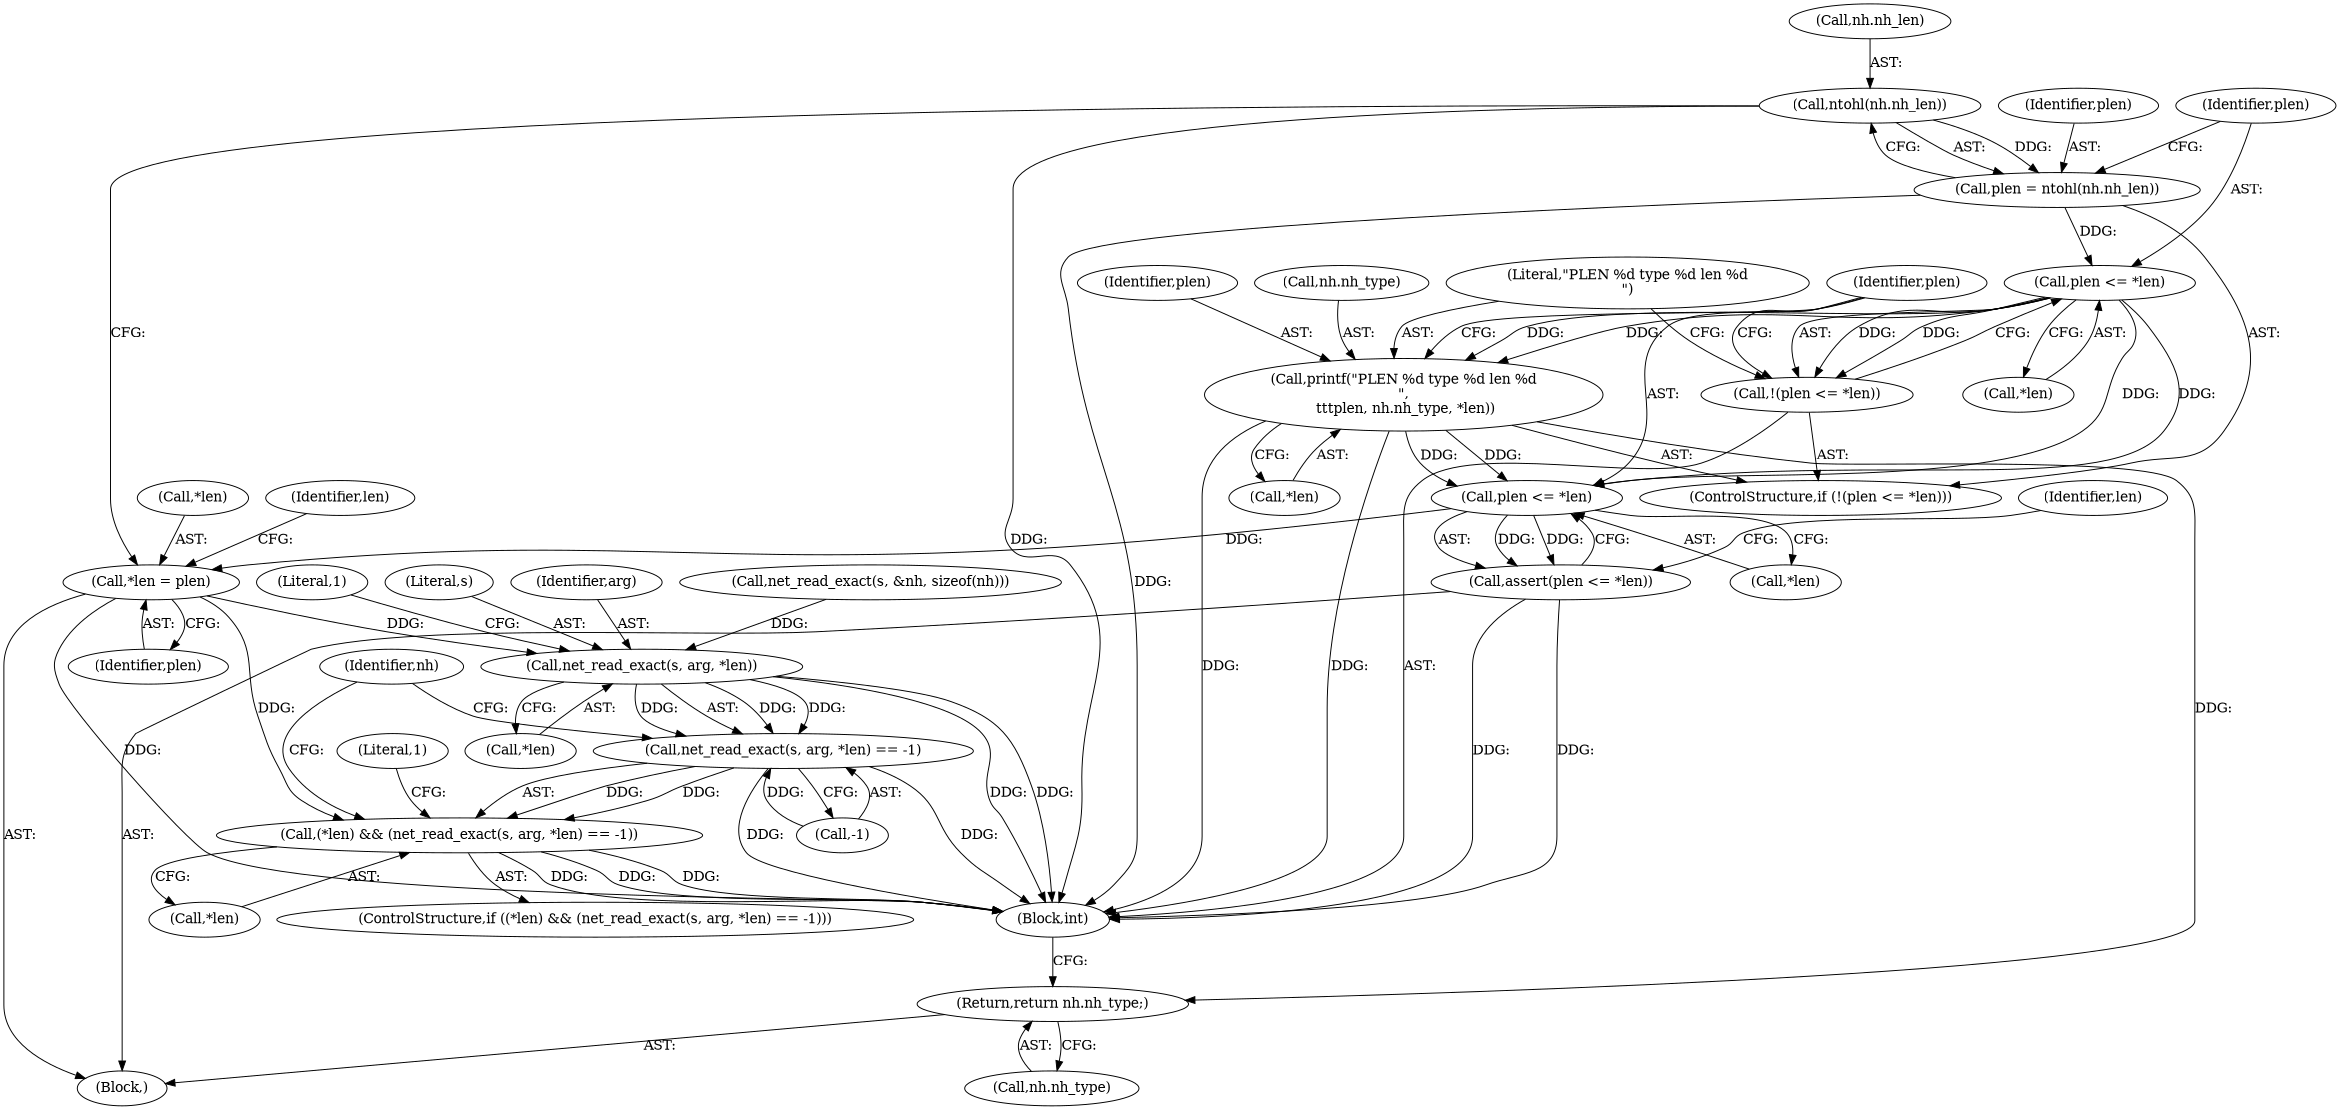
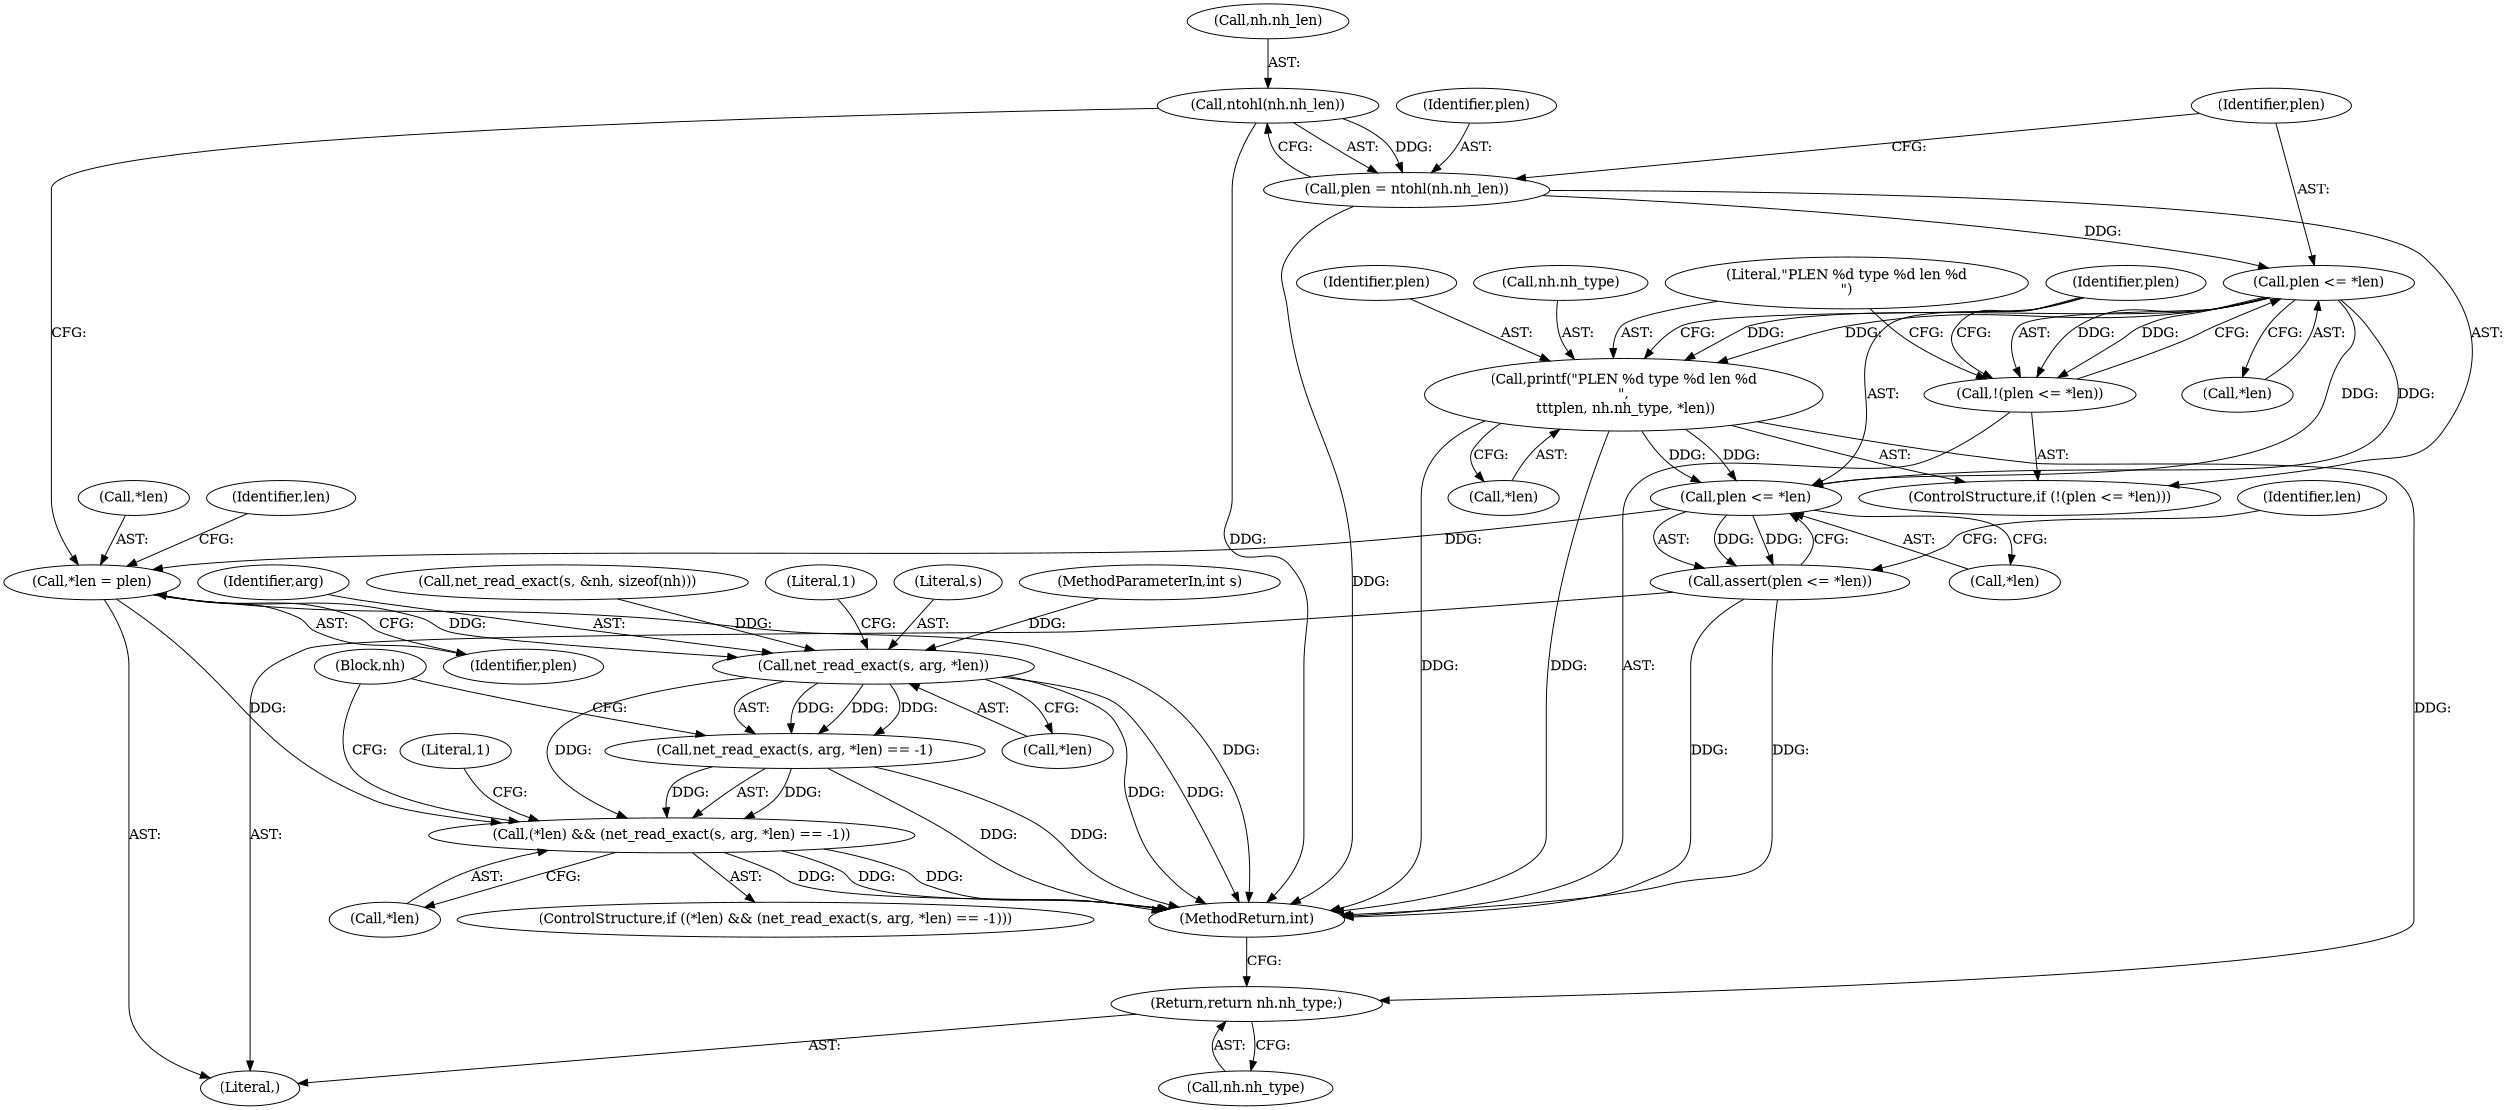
none -> (1150, 582)
(392, 667) -> (370, 667)
none -> (598, 708)
(842, 835) -> none
(1053, 920) -> (1247, 920)
(122, 1088) -> (250, 1088)
